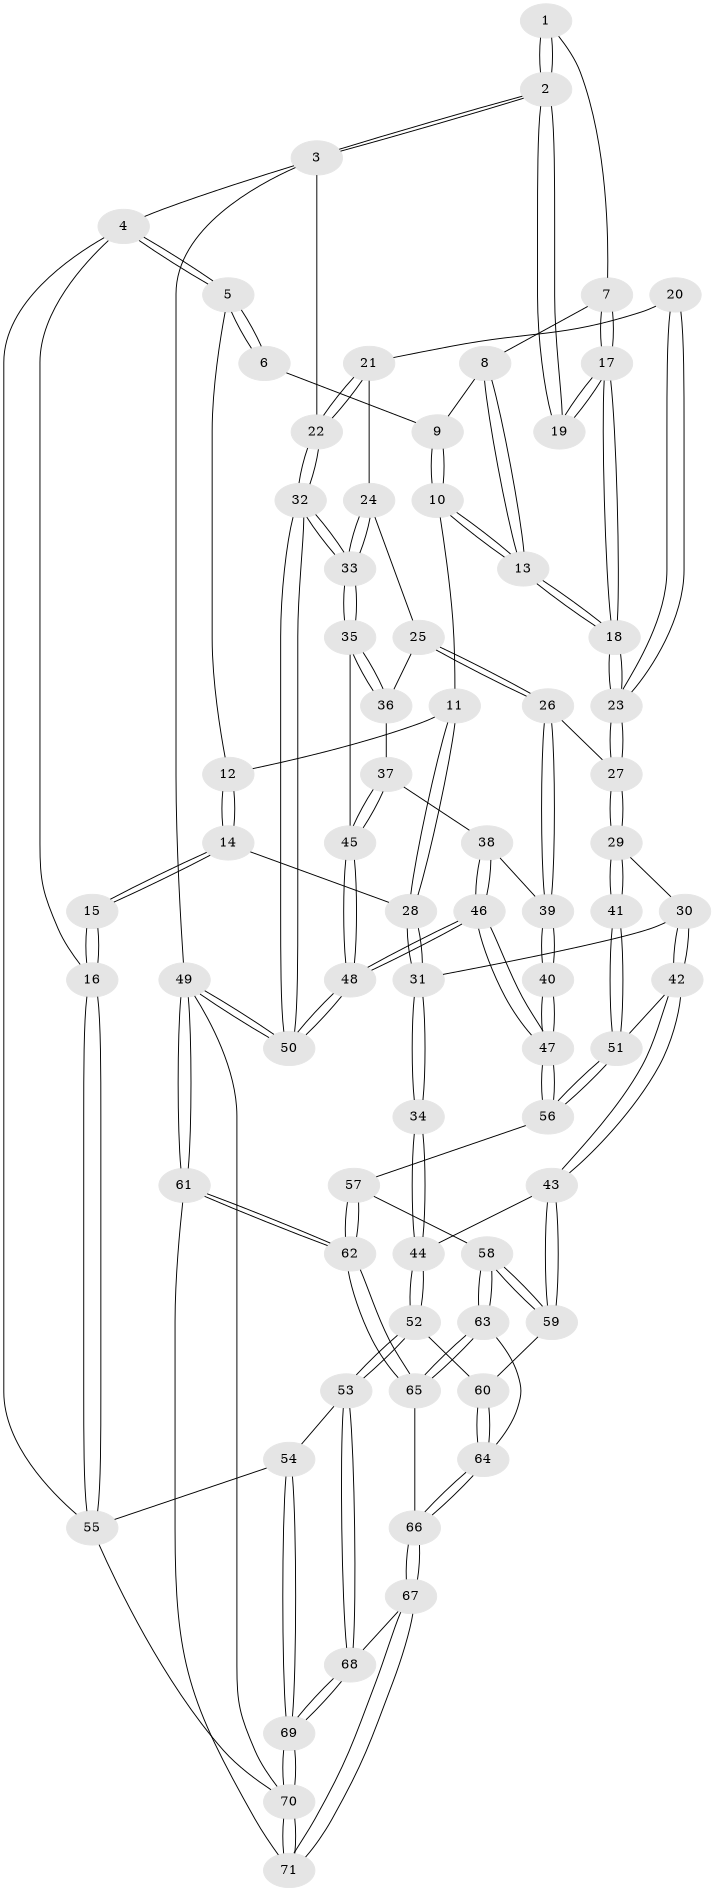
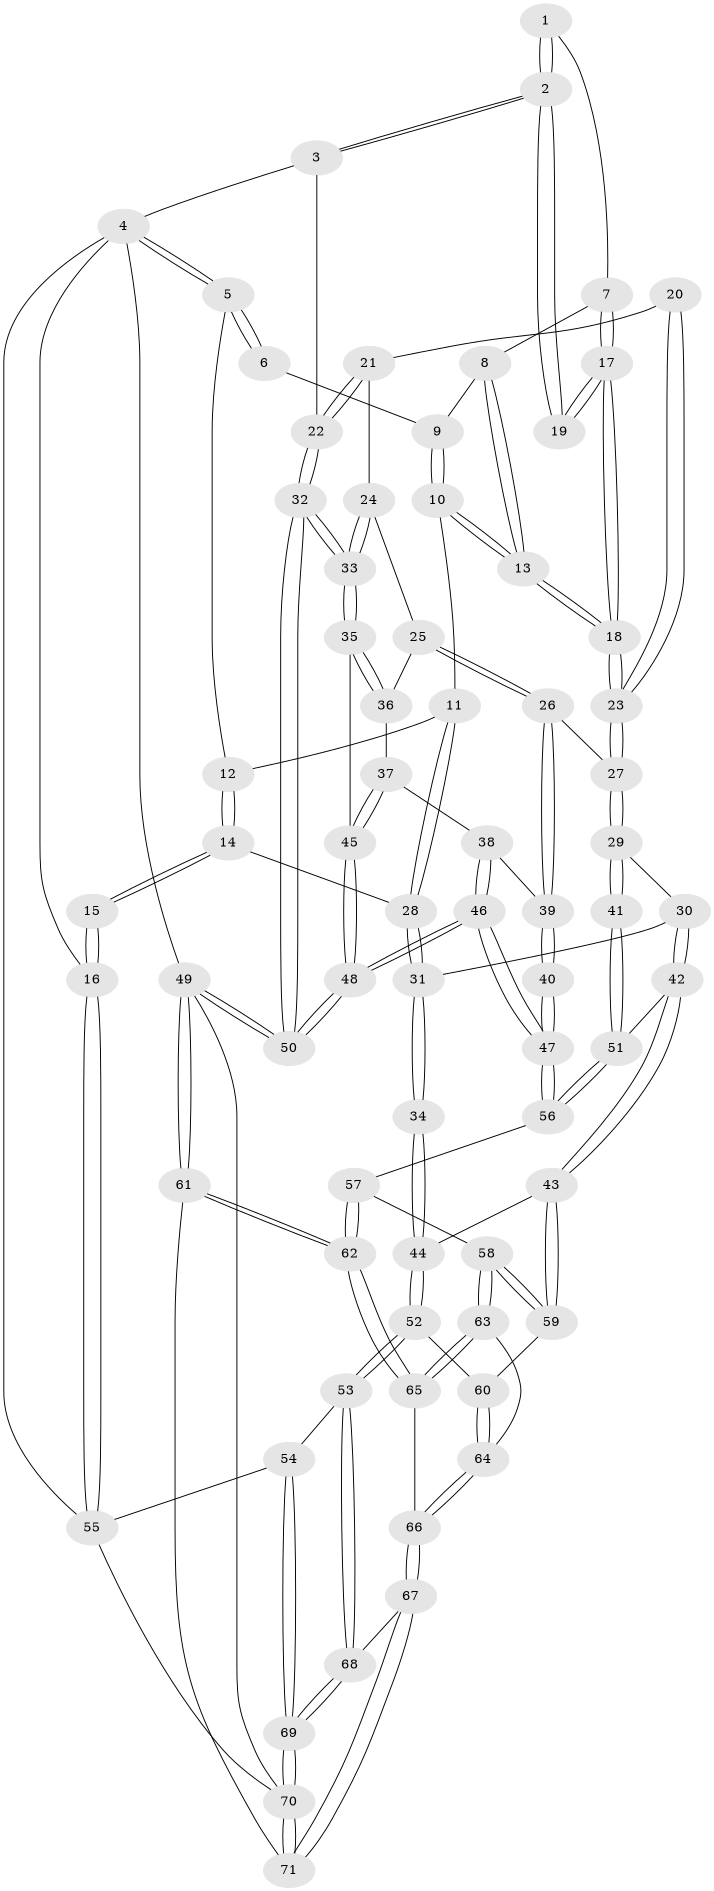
(176, 537) -> (140, 605)
